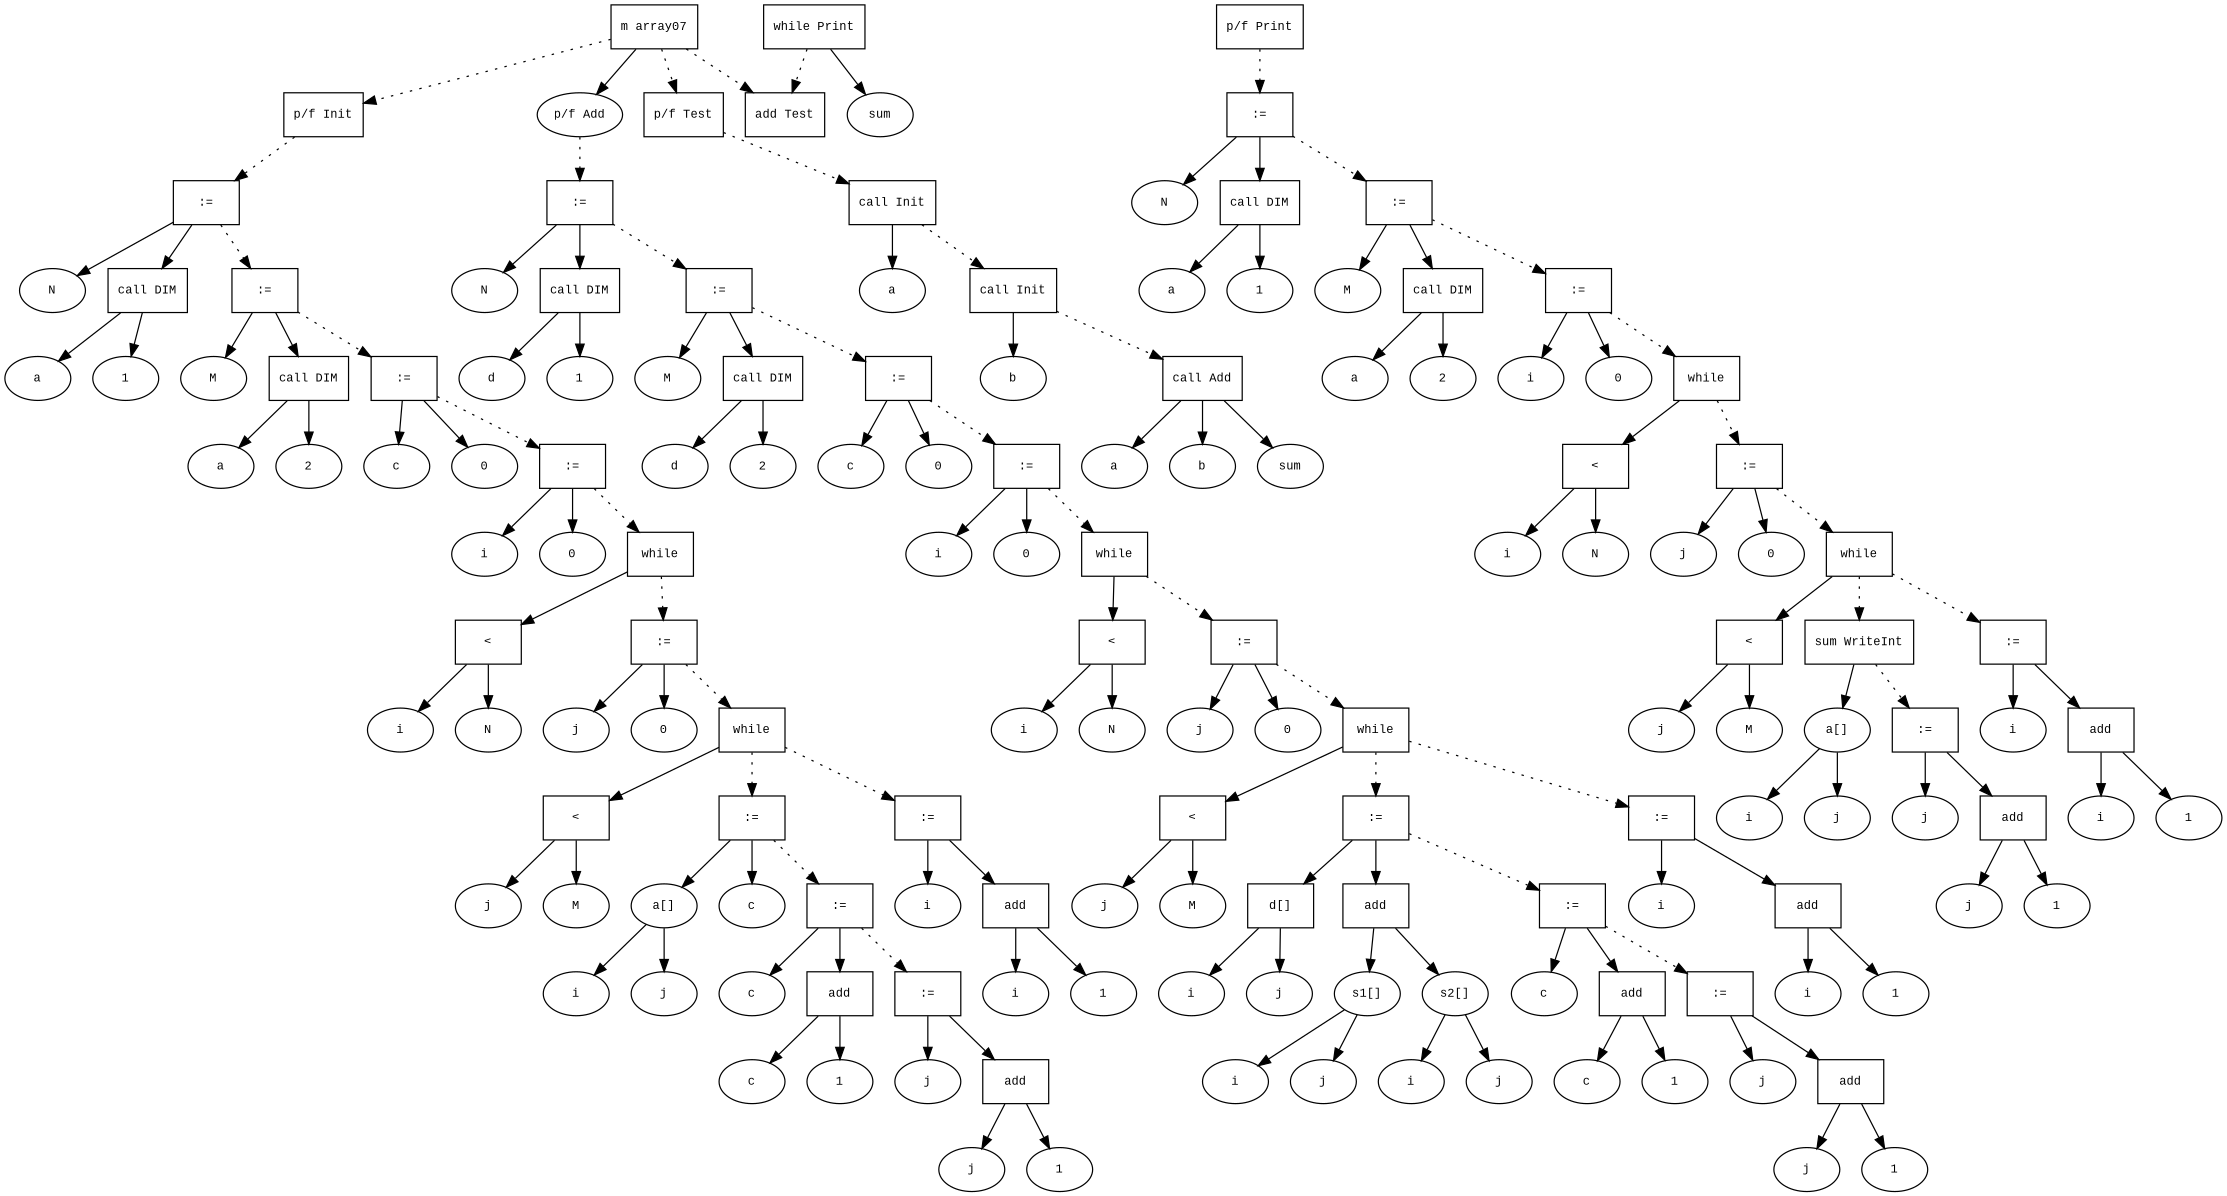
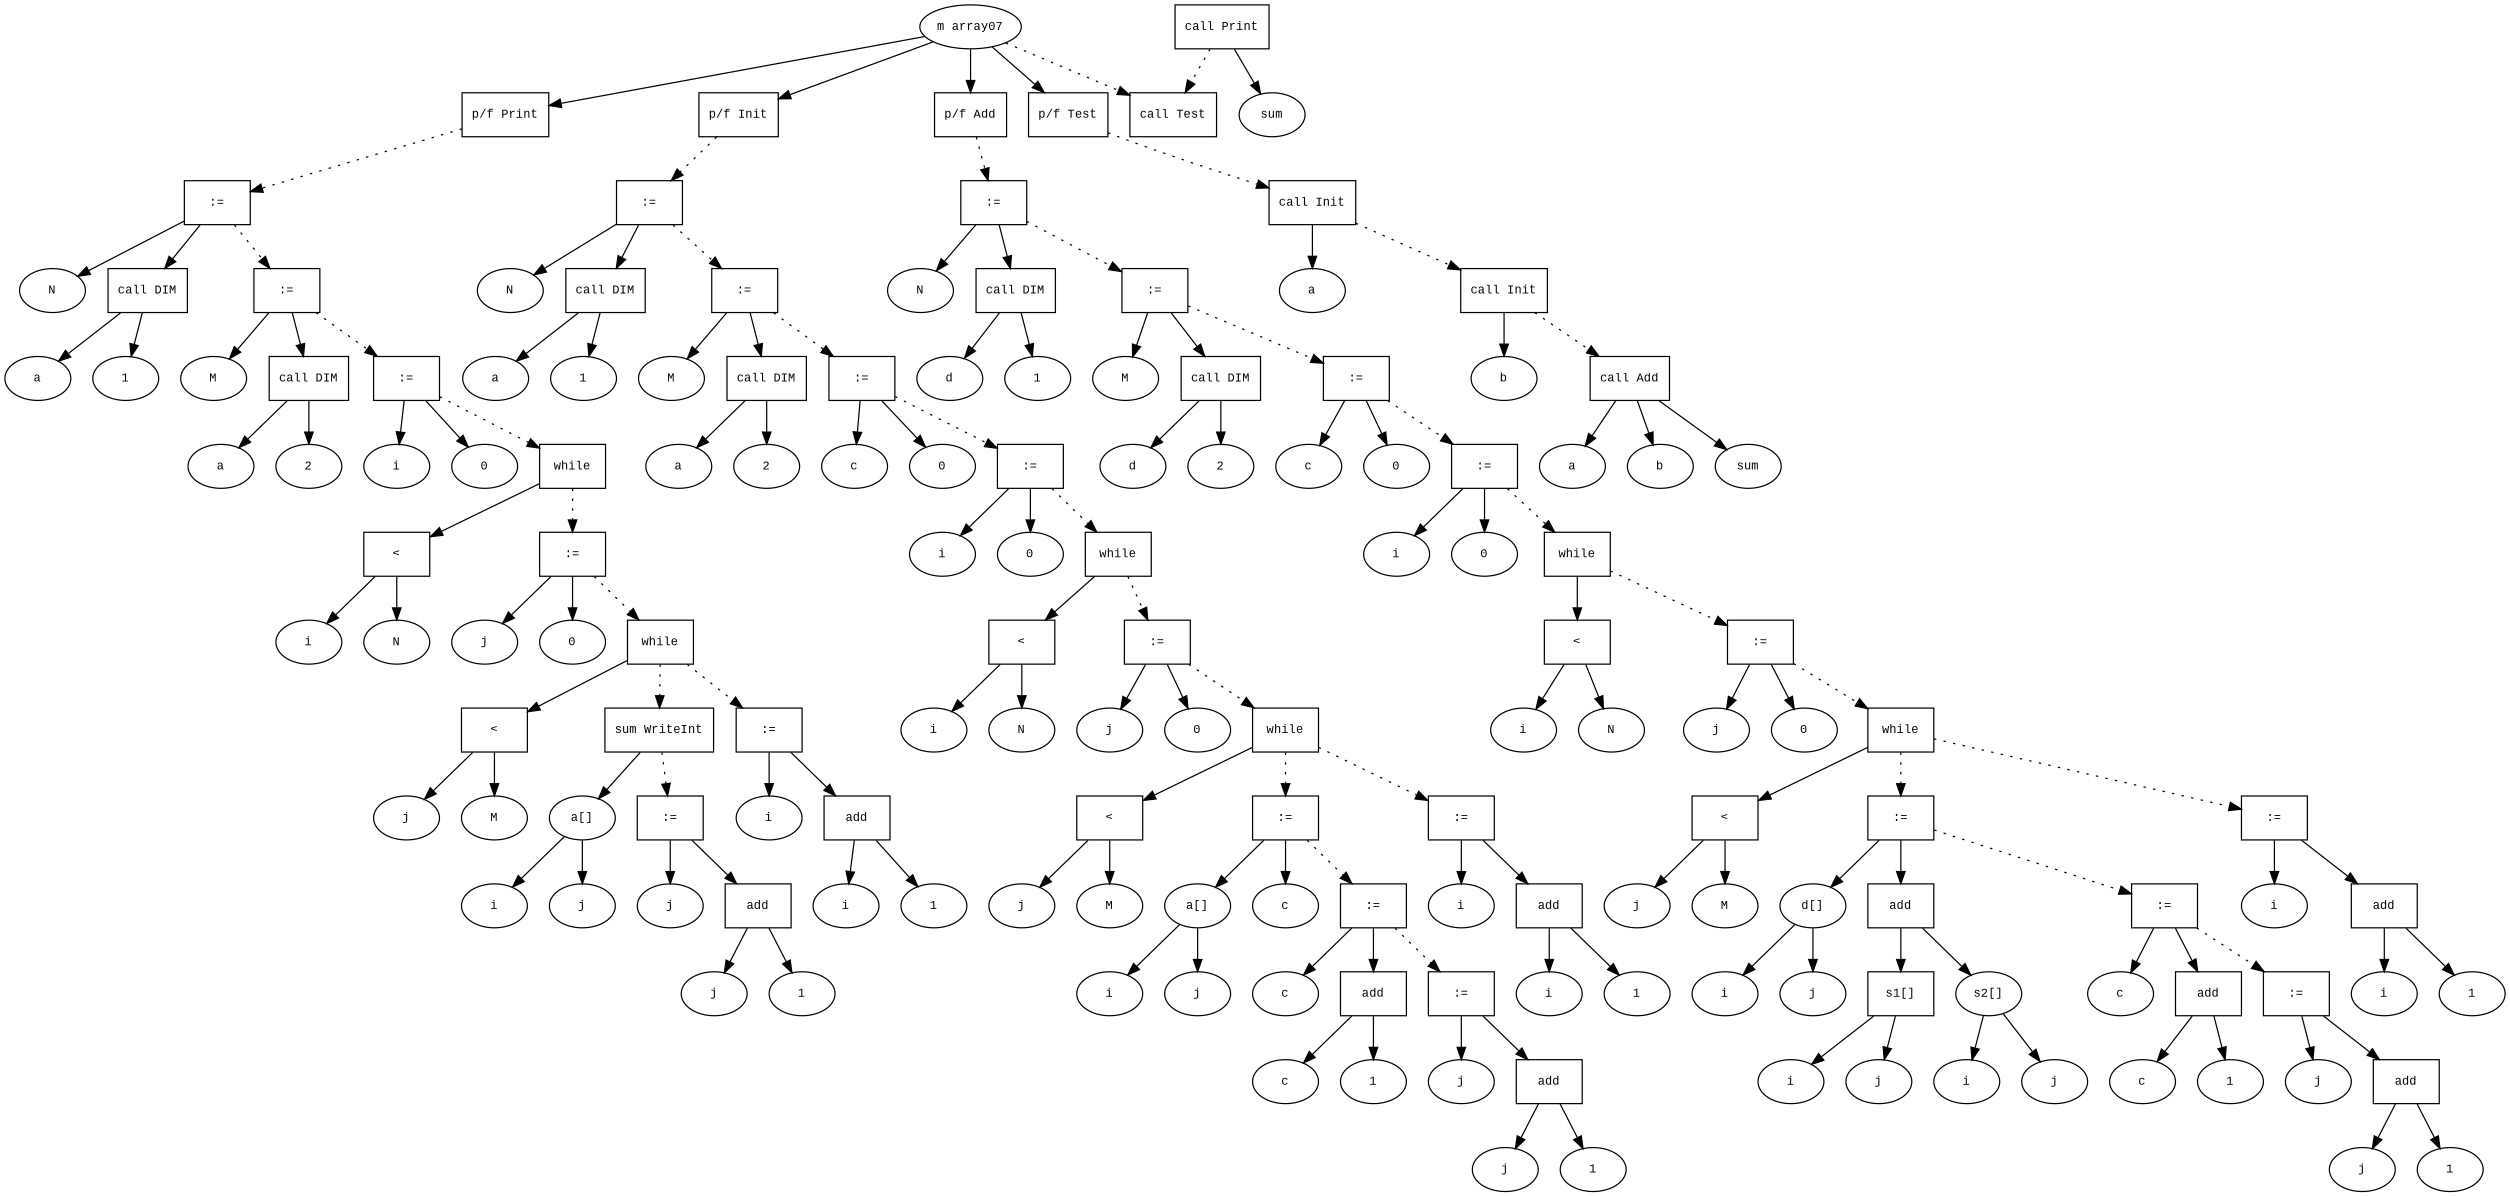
(654, 27) -> (971, 27)
(814, 27) -> (1222, 27)
(667, 65) -> (1014, 66)
(493, 70) -> (861, 68)
none -> (743, 70)
(580, 115) -> (971, 115)
(785, 115) -> (1173, 115)
(1281, 906) -> (1813, 906)
(1367, 994) -> (1901, 994)
